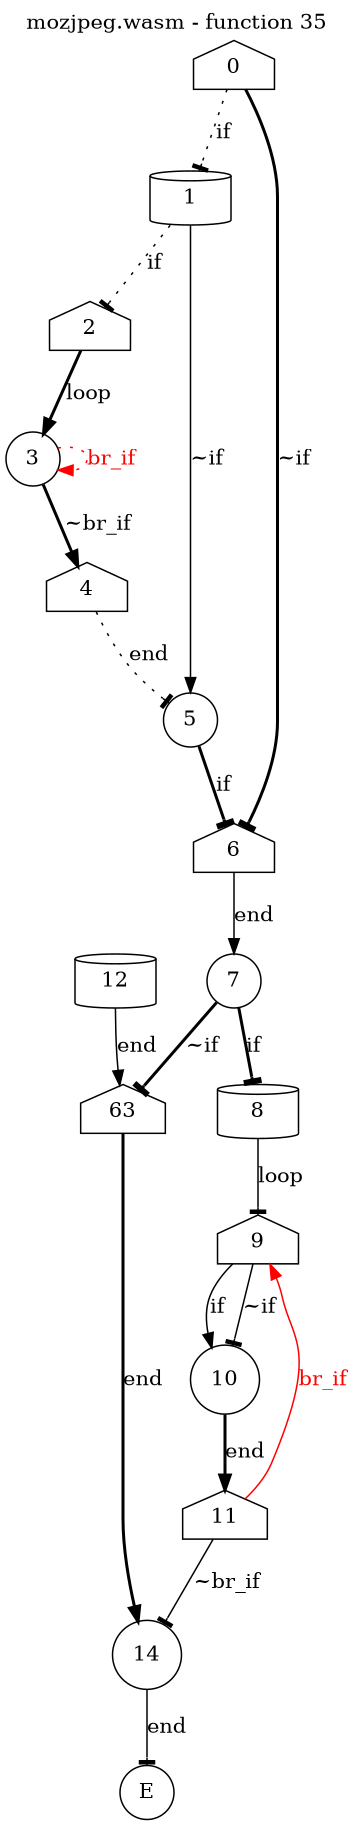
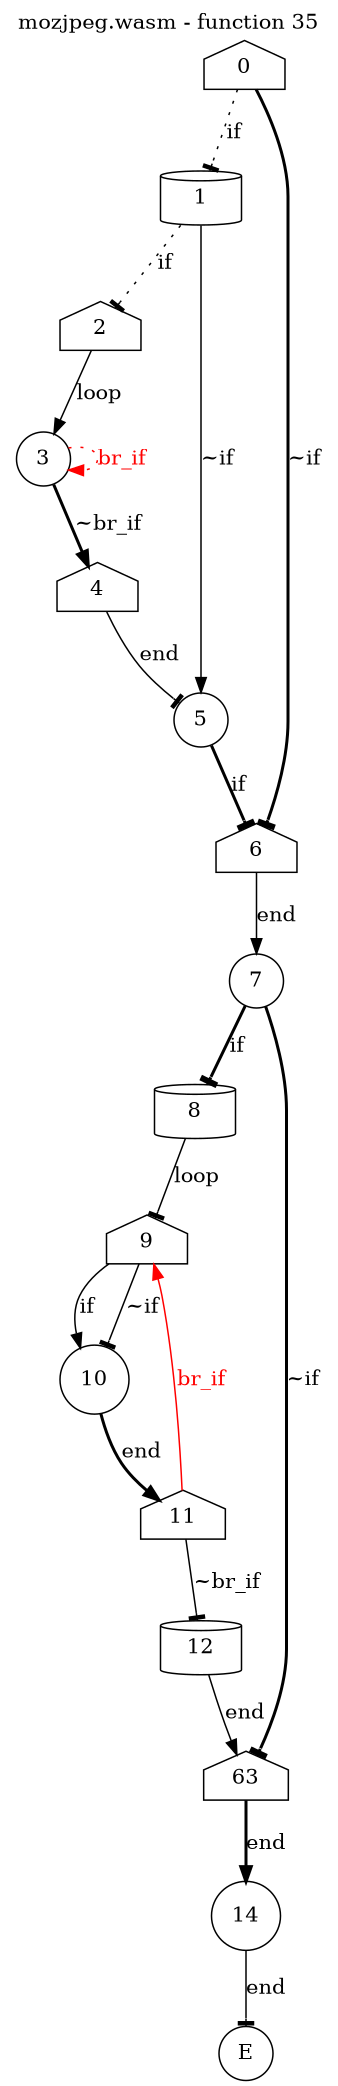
(65, 385) -> (76, 385)
(124, 659) -> (134, 659)
(190, 1579) -> (191, 1576)
